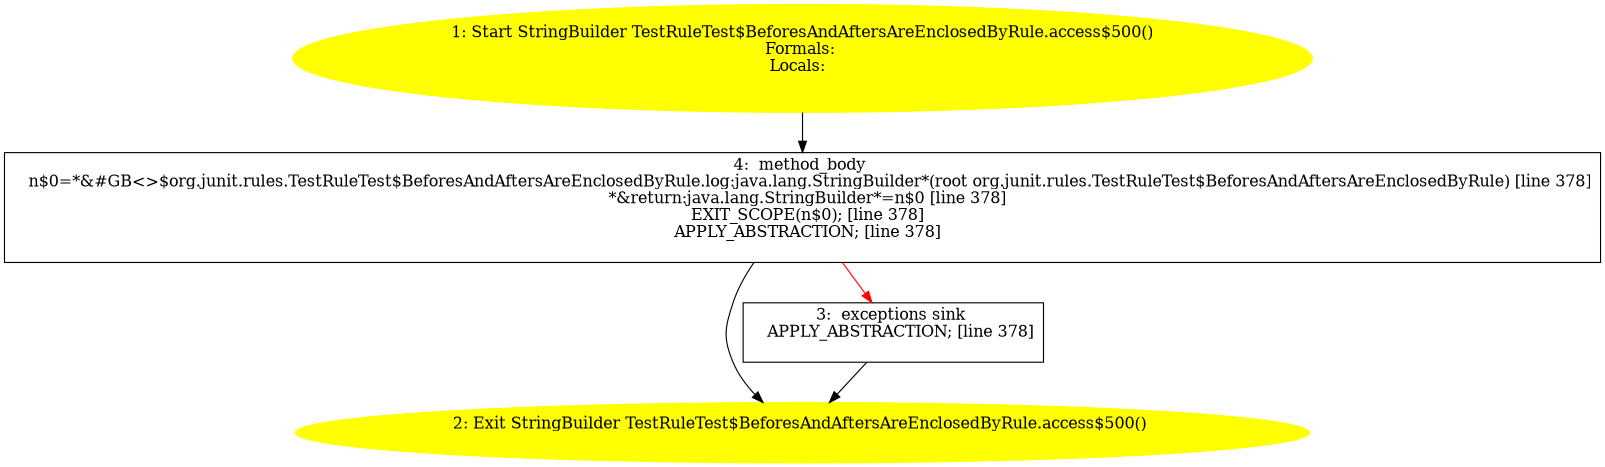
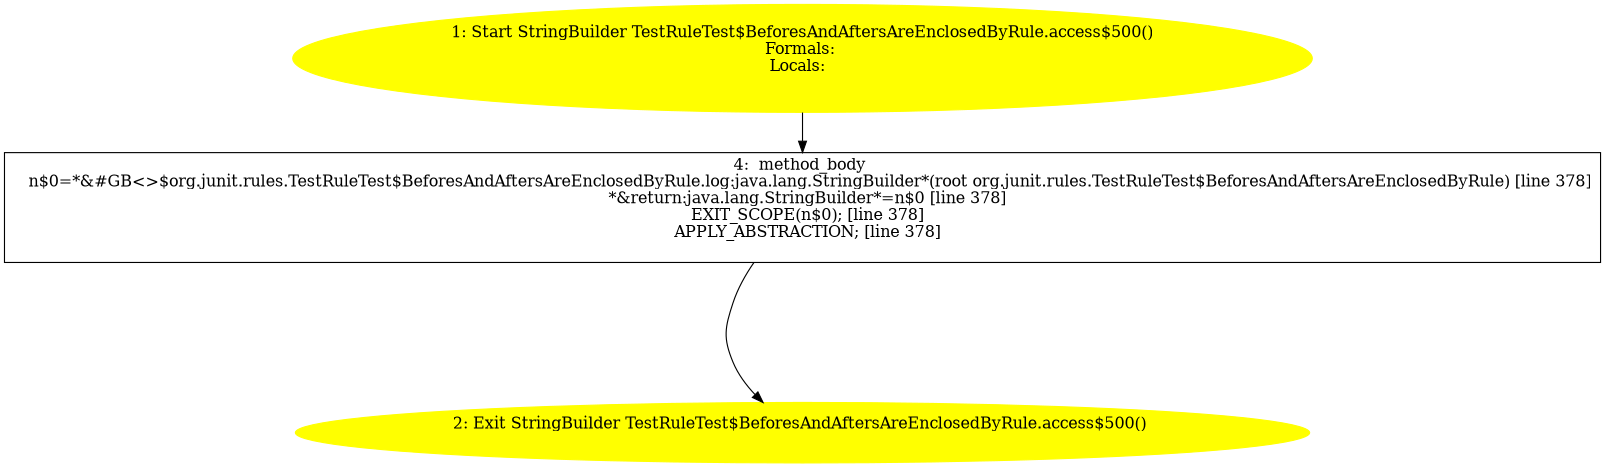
(893, 333) -> none
